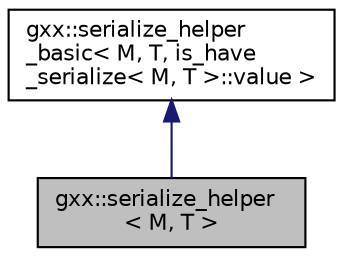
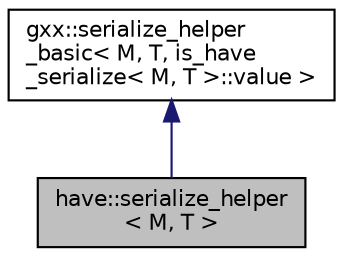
(172, 213) -> (172, 213)
